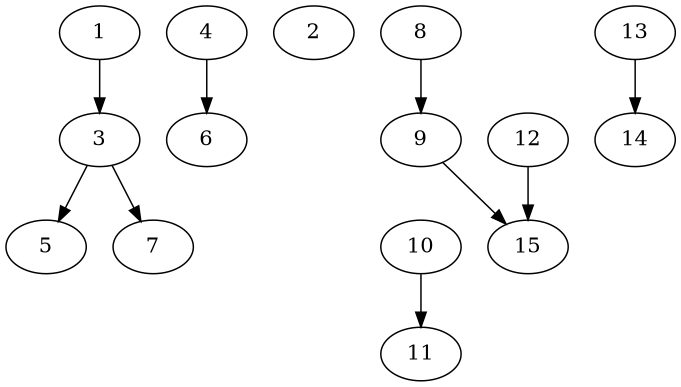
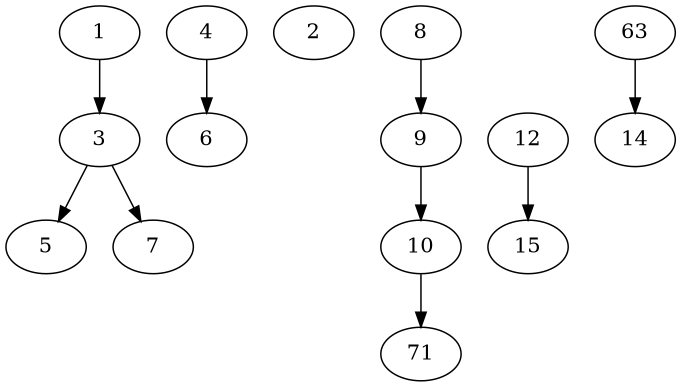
(635, 33) -> (635, 33)
(469, 188) -> (421, 186)
(421, 354) -> (421, 354)
